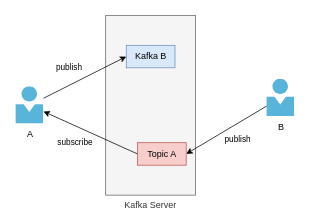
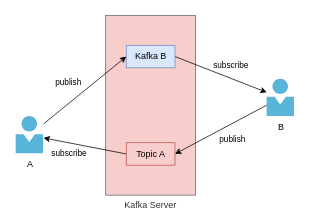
none -> (219, 74)
(29, 105) -> (29, 135)
(150, 105) -> (150, 105)
(162, 154) -> (150, 154)
